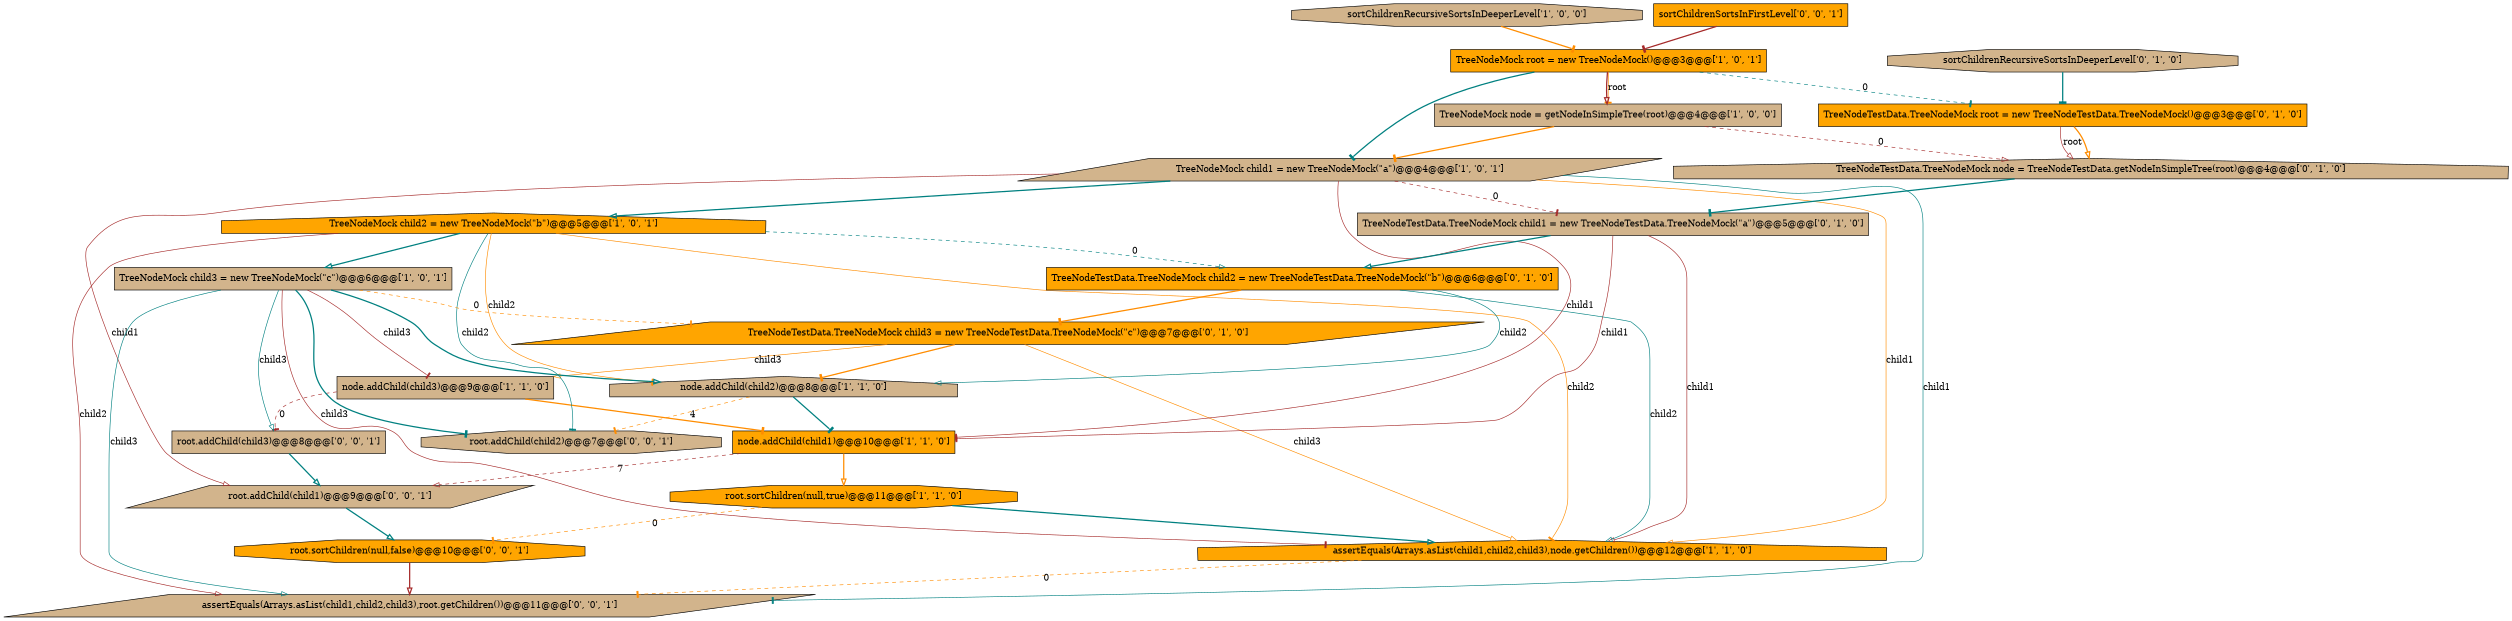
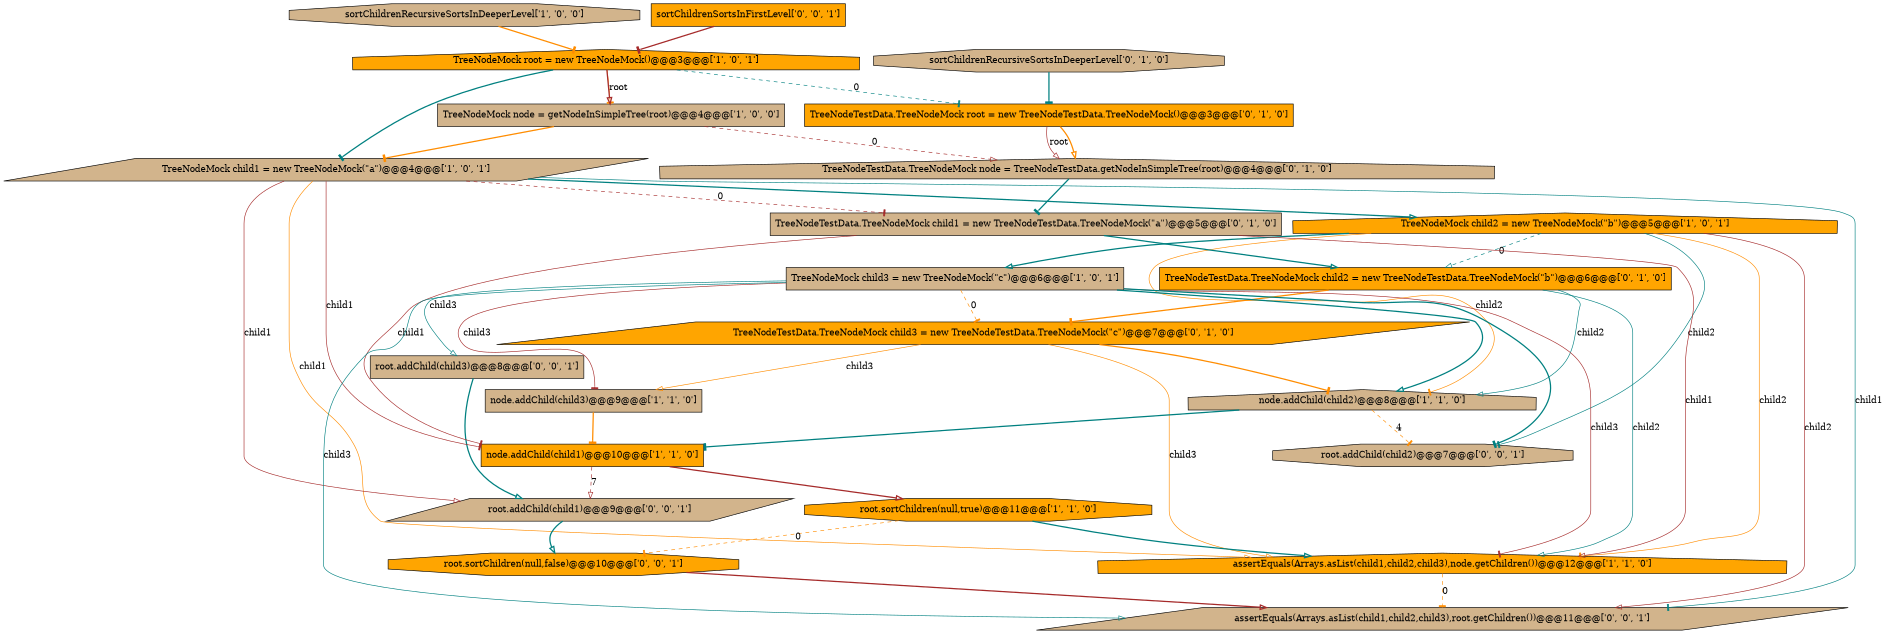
(1609, 61) -> (606, 61)
(298, 400) -> none
(844, 466) -> (783, 482)
